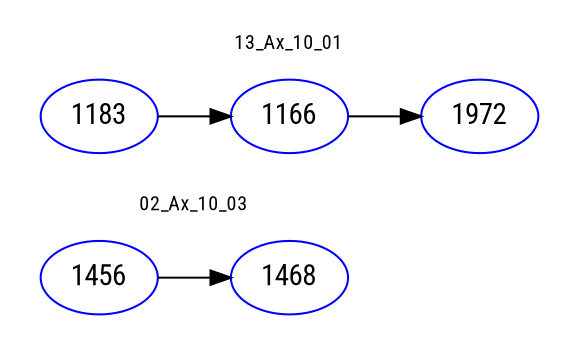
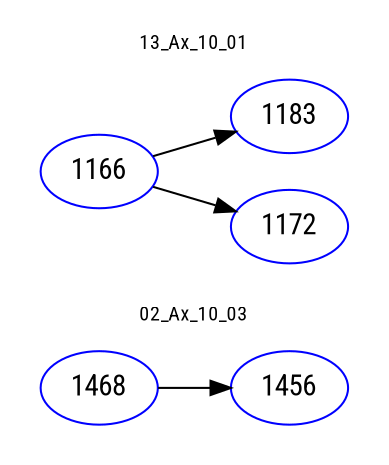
(184, 116) -> (184, 147)
(480, 116) -> (289, 227)
(184, 278) -> (184, 388)
